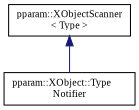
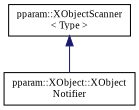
(70, 89) -> (70, 89)
